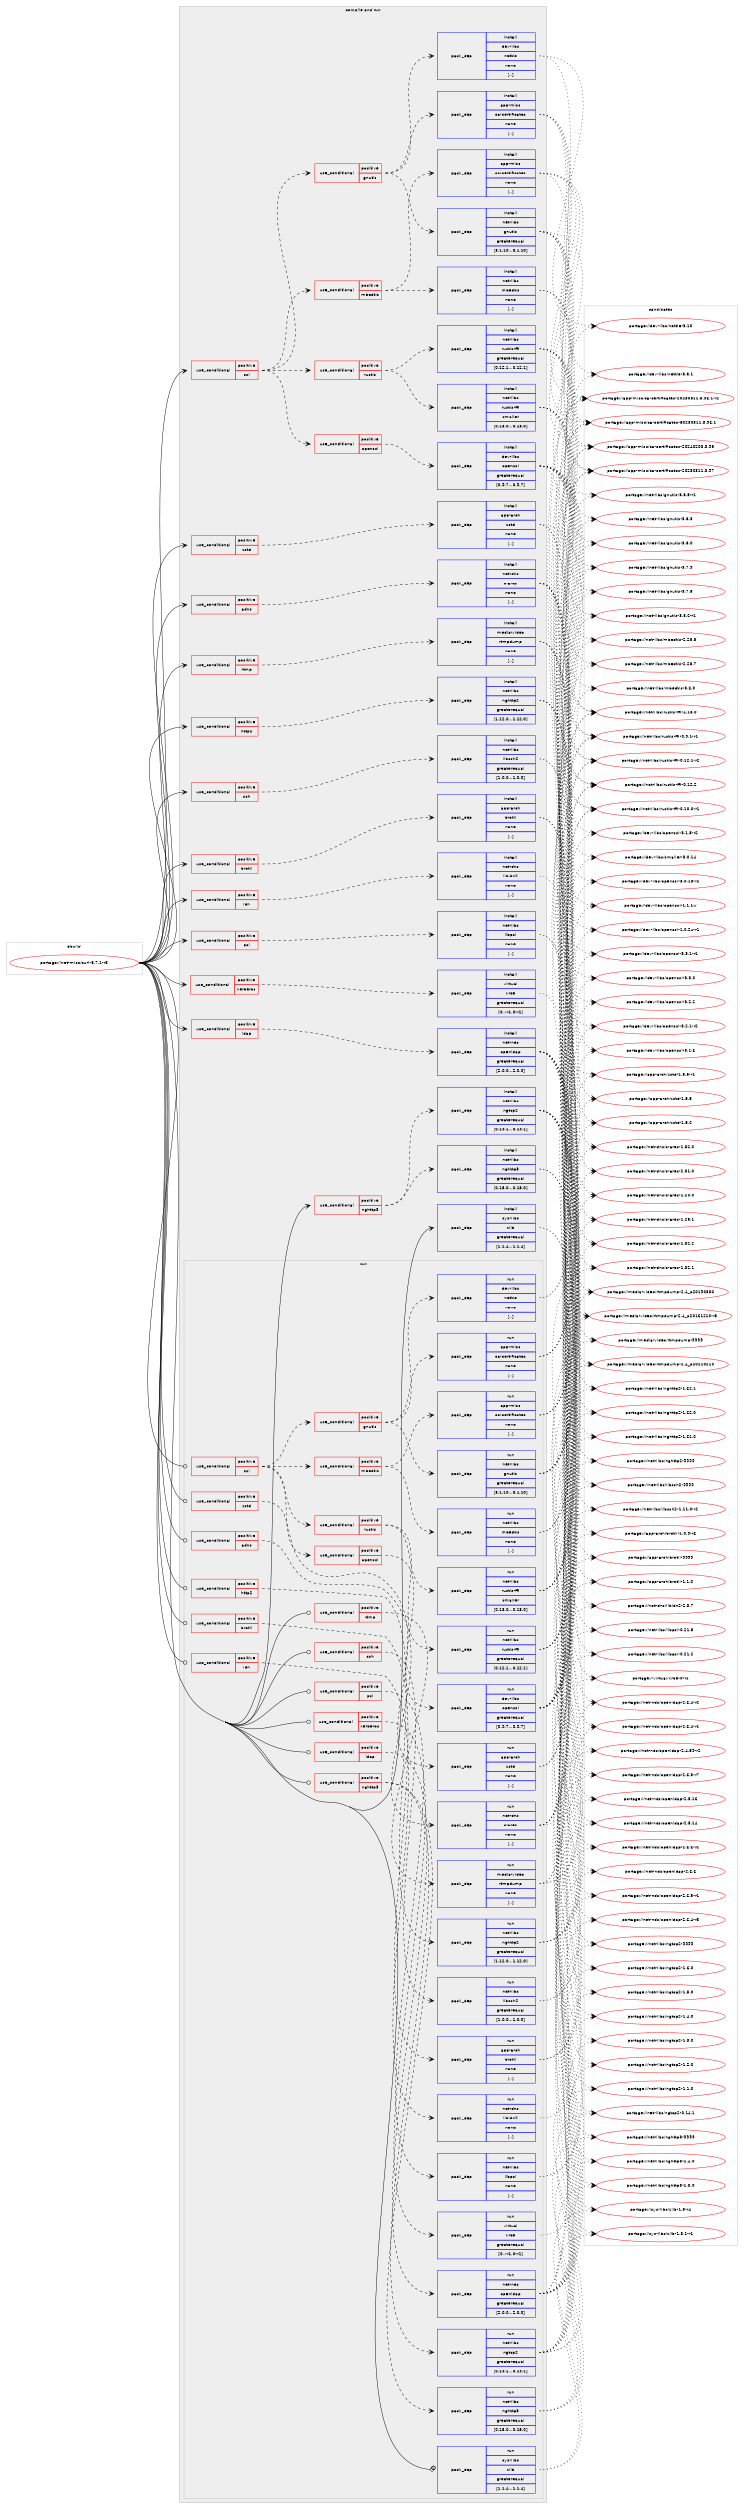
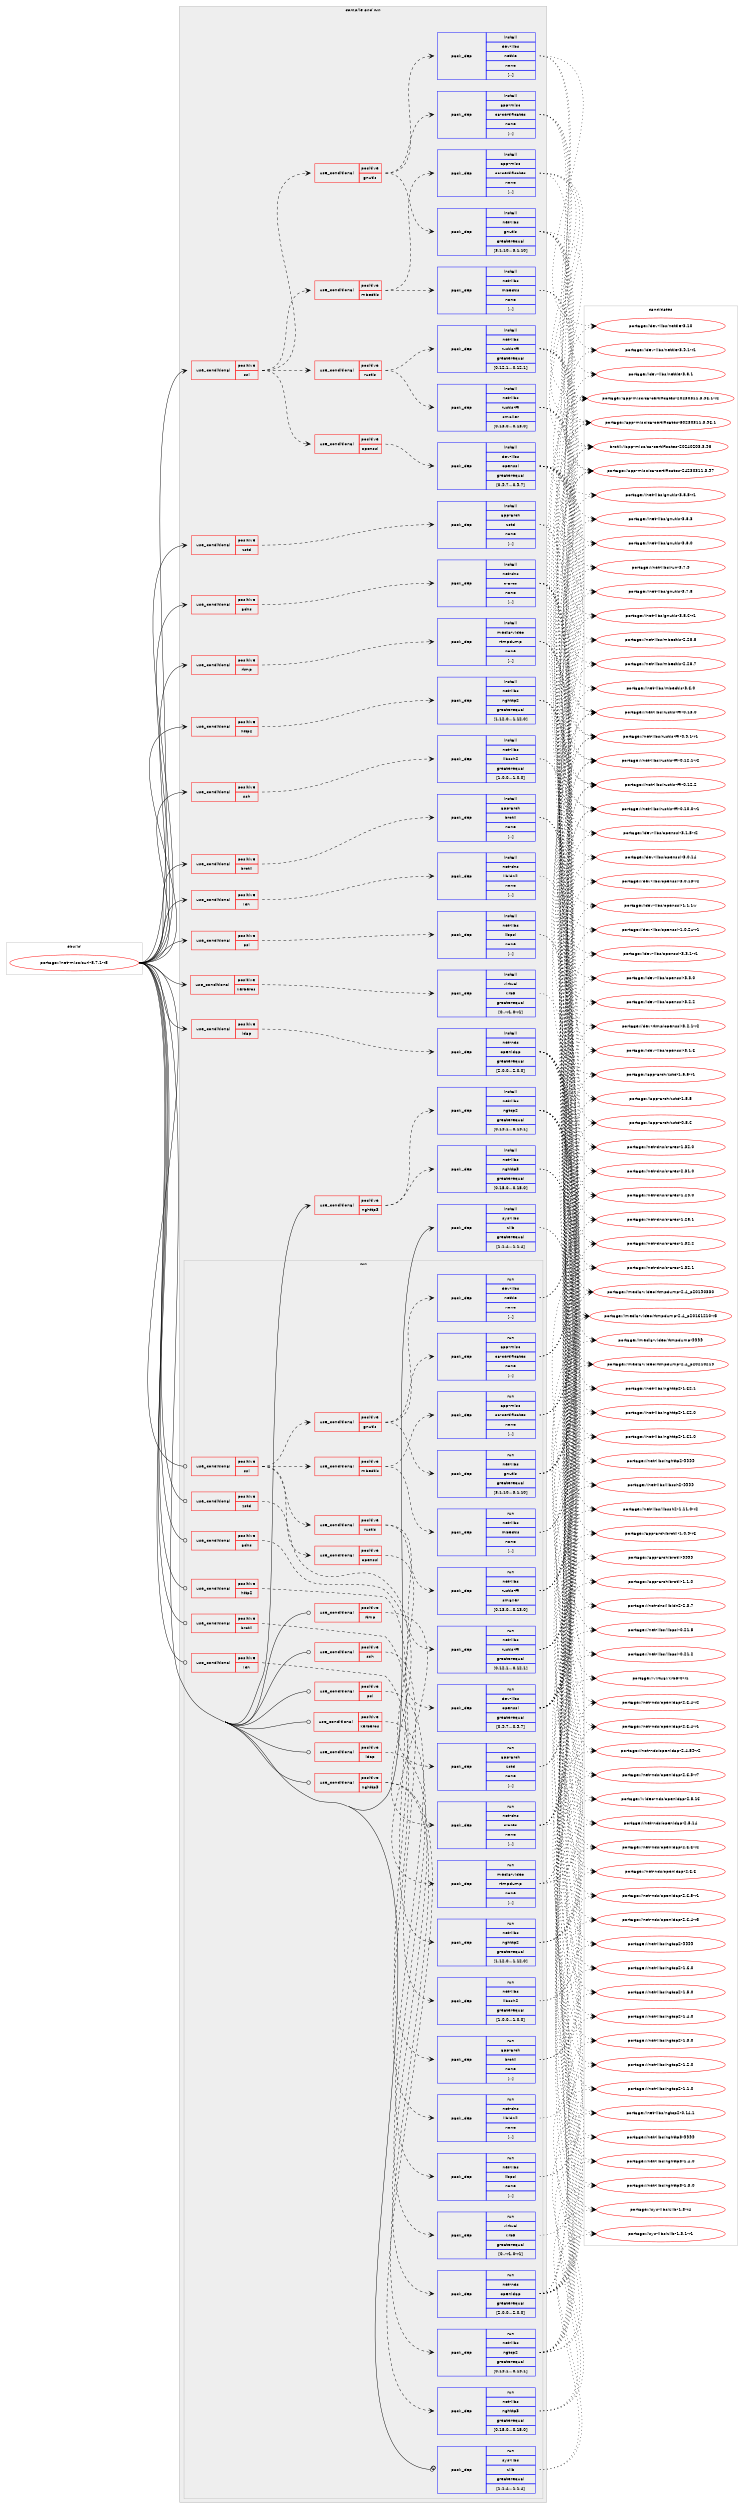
none -> (661, 350)
(661, 447) -> (661, 447)
(661, 471) -> (661, 471)
(661, 568) -> (661, 568)
(661, 712) -> (661, 712)
(661, 857) -> (661, 857)
(661, 1026) -> (661, 1026)
(661, 1123) -> (661, 1123)
(661, 1799) -> (661, 1799)
